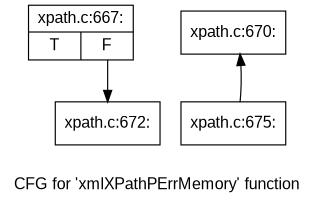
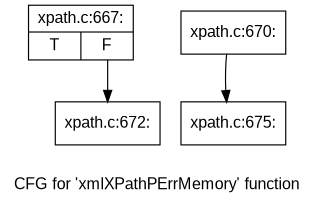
(241, 84) -> (226, 72)
